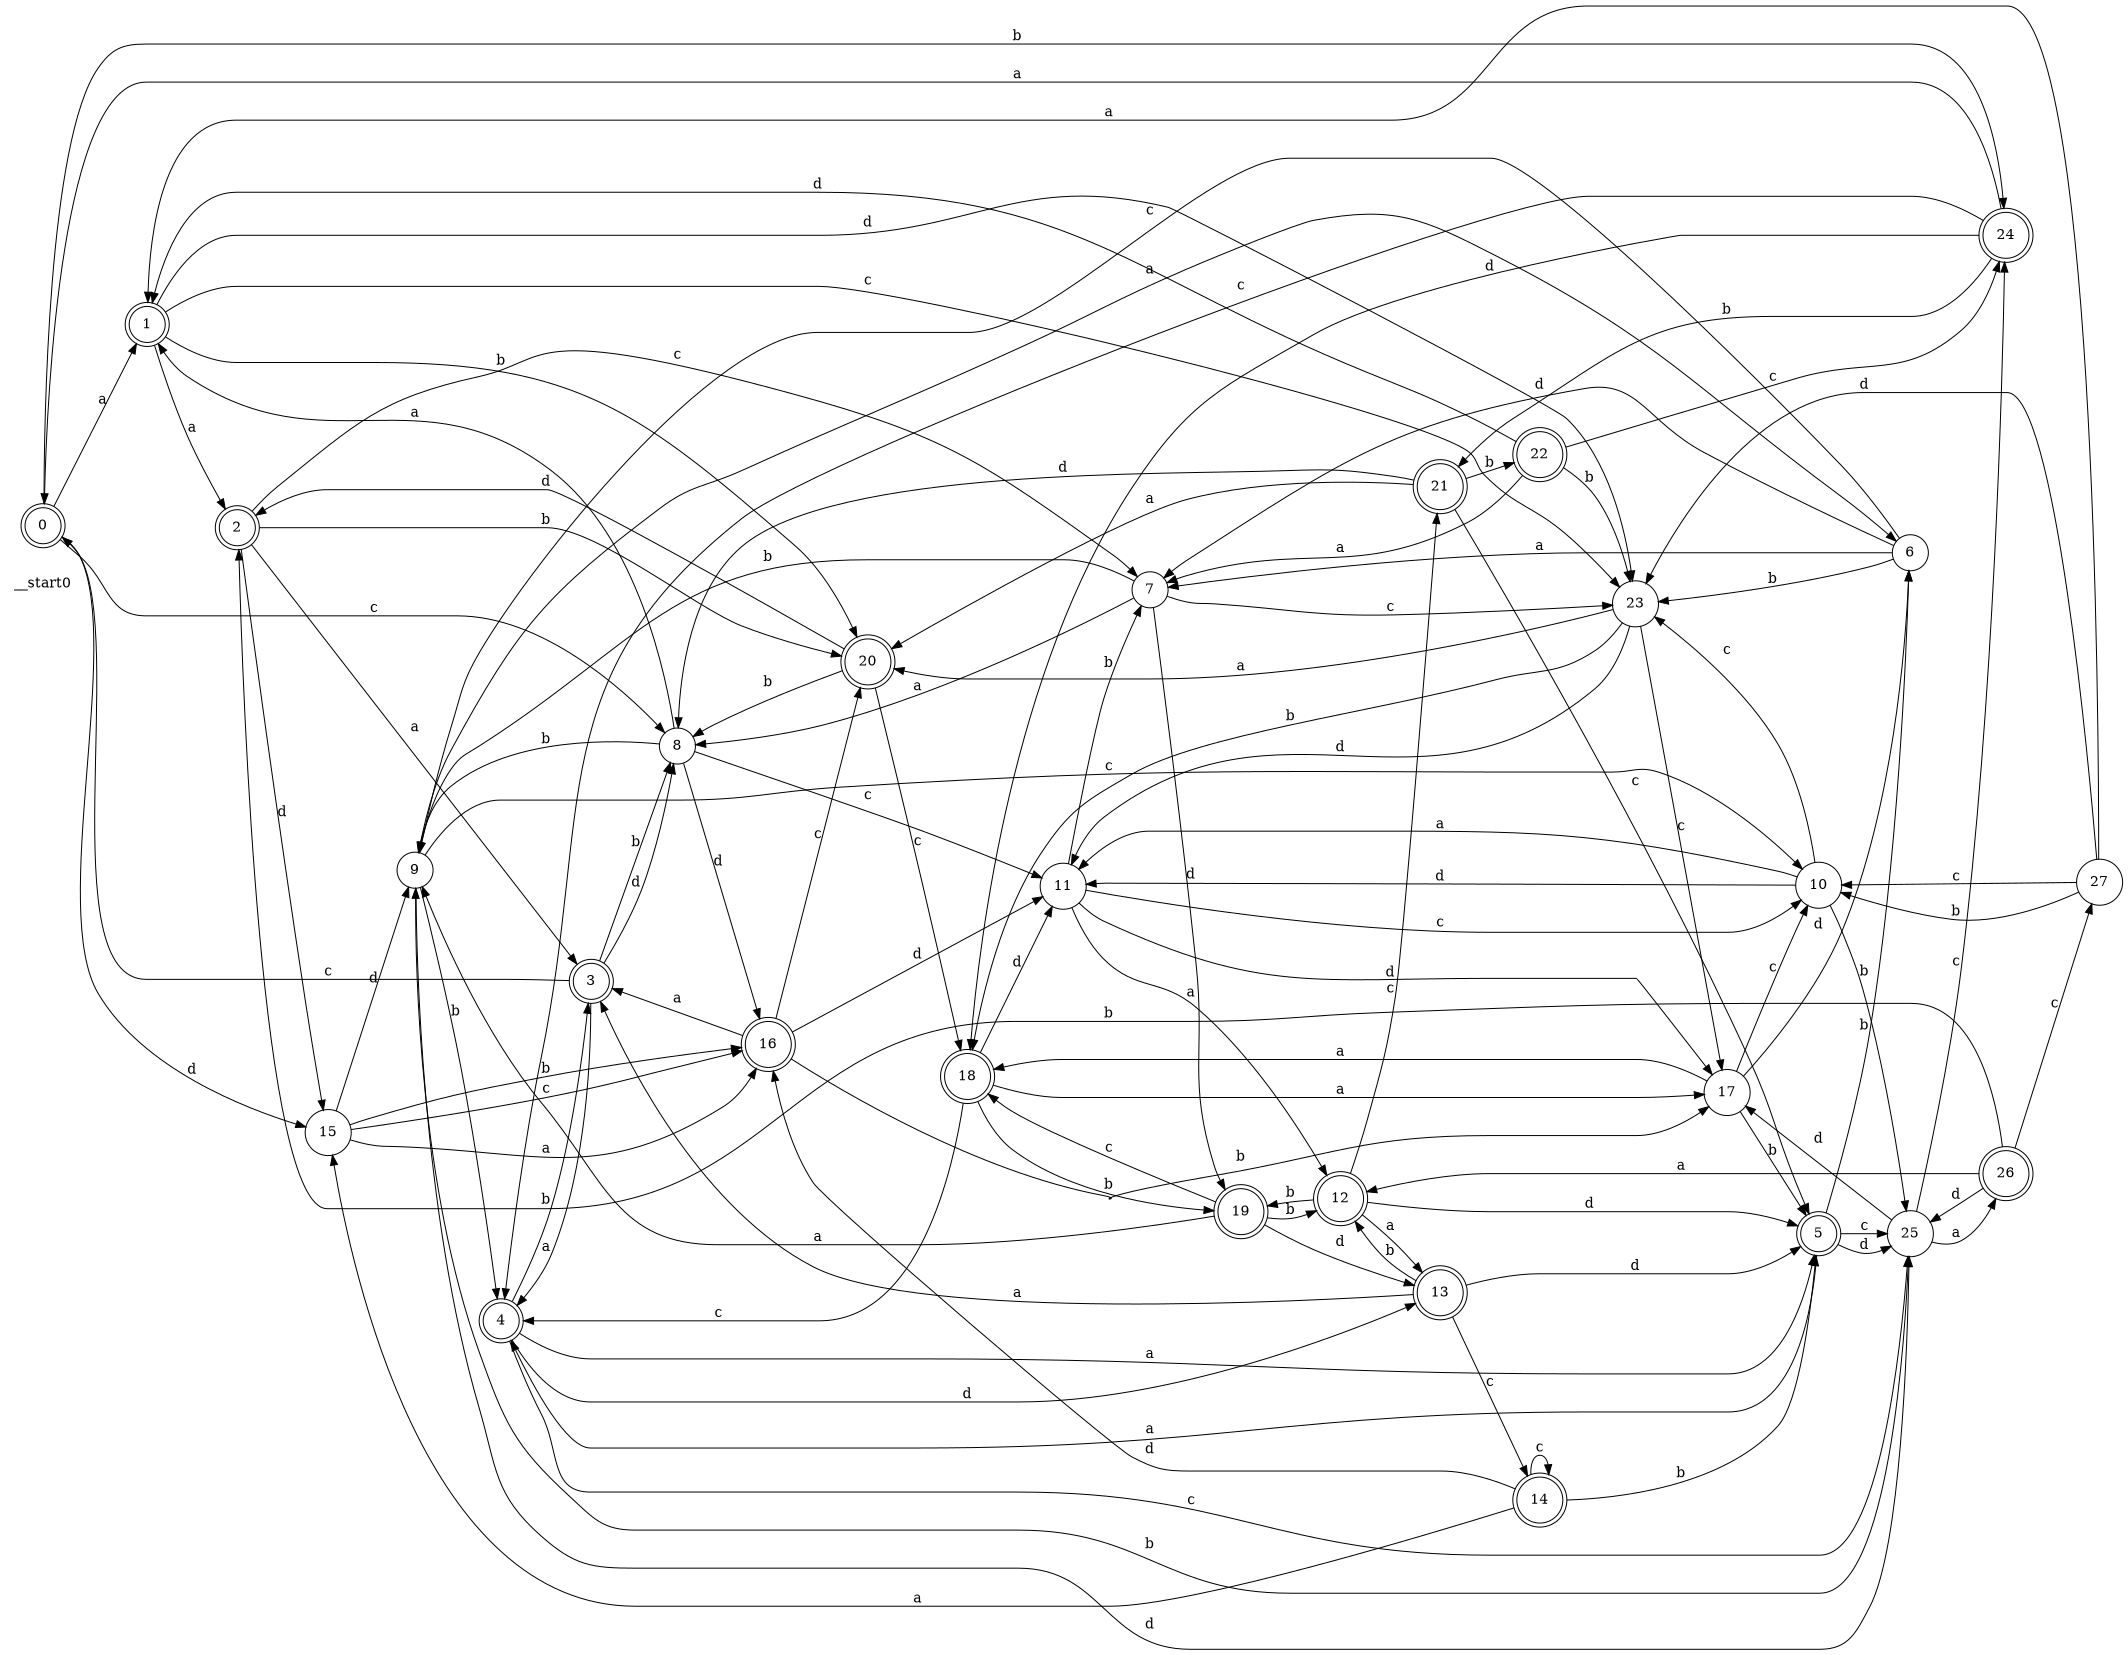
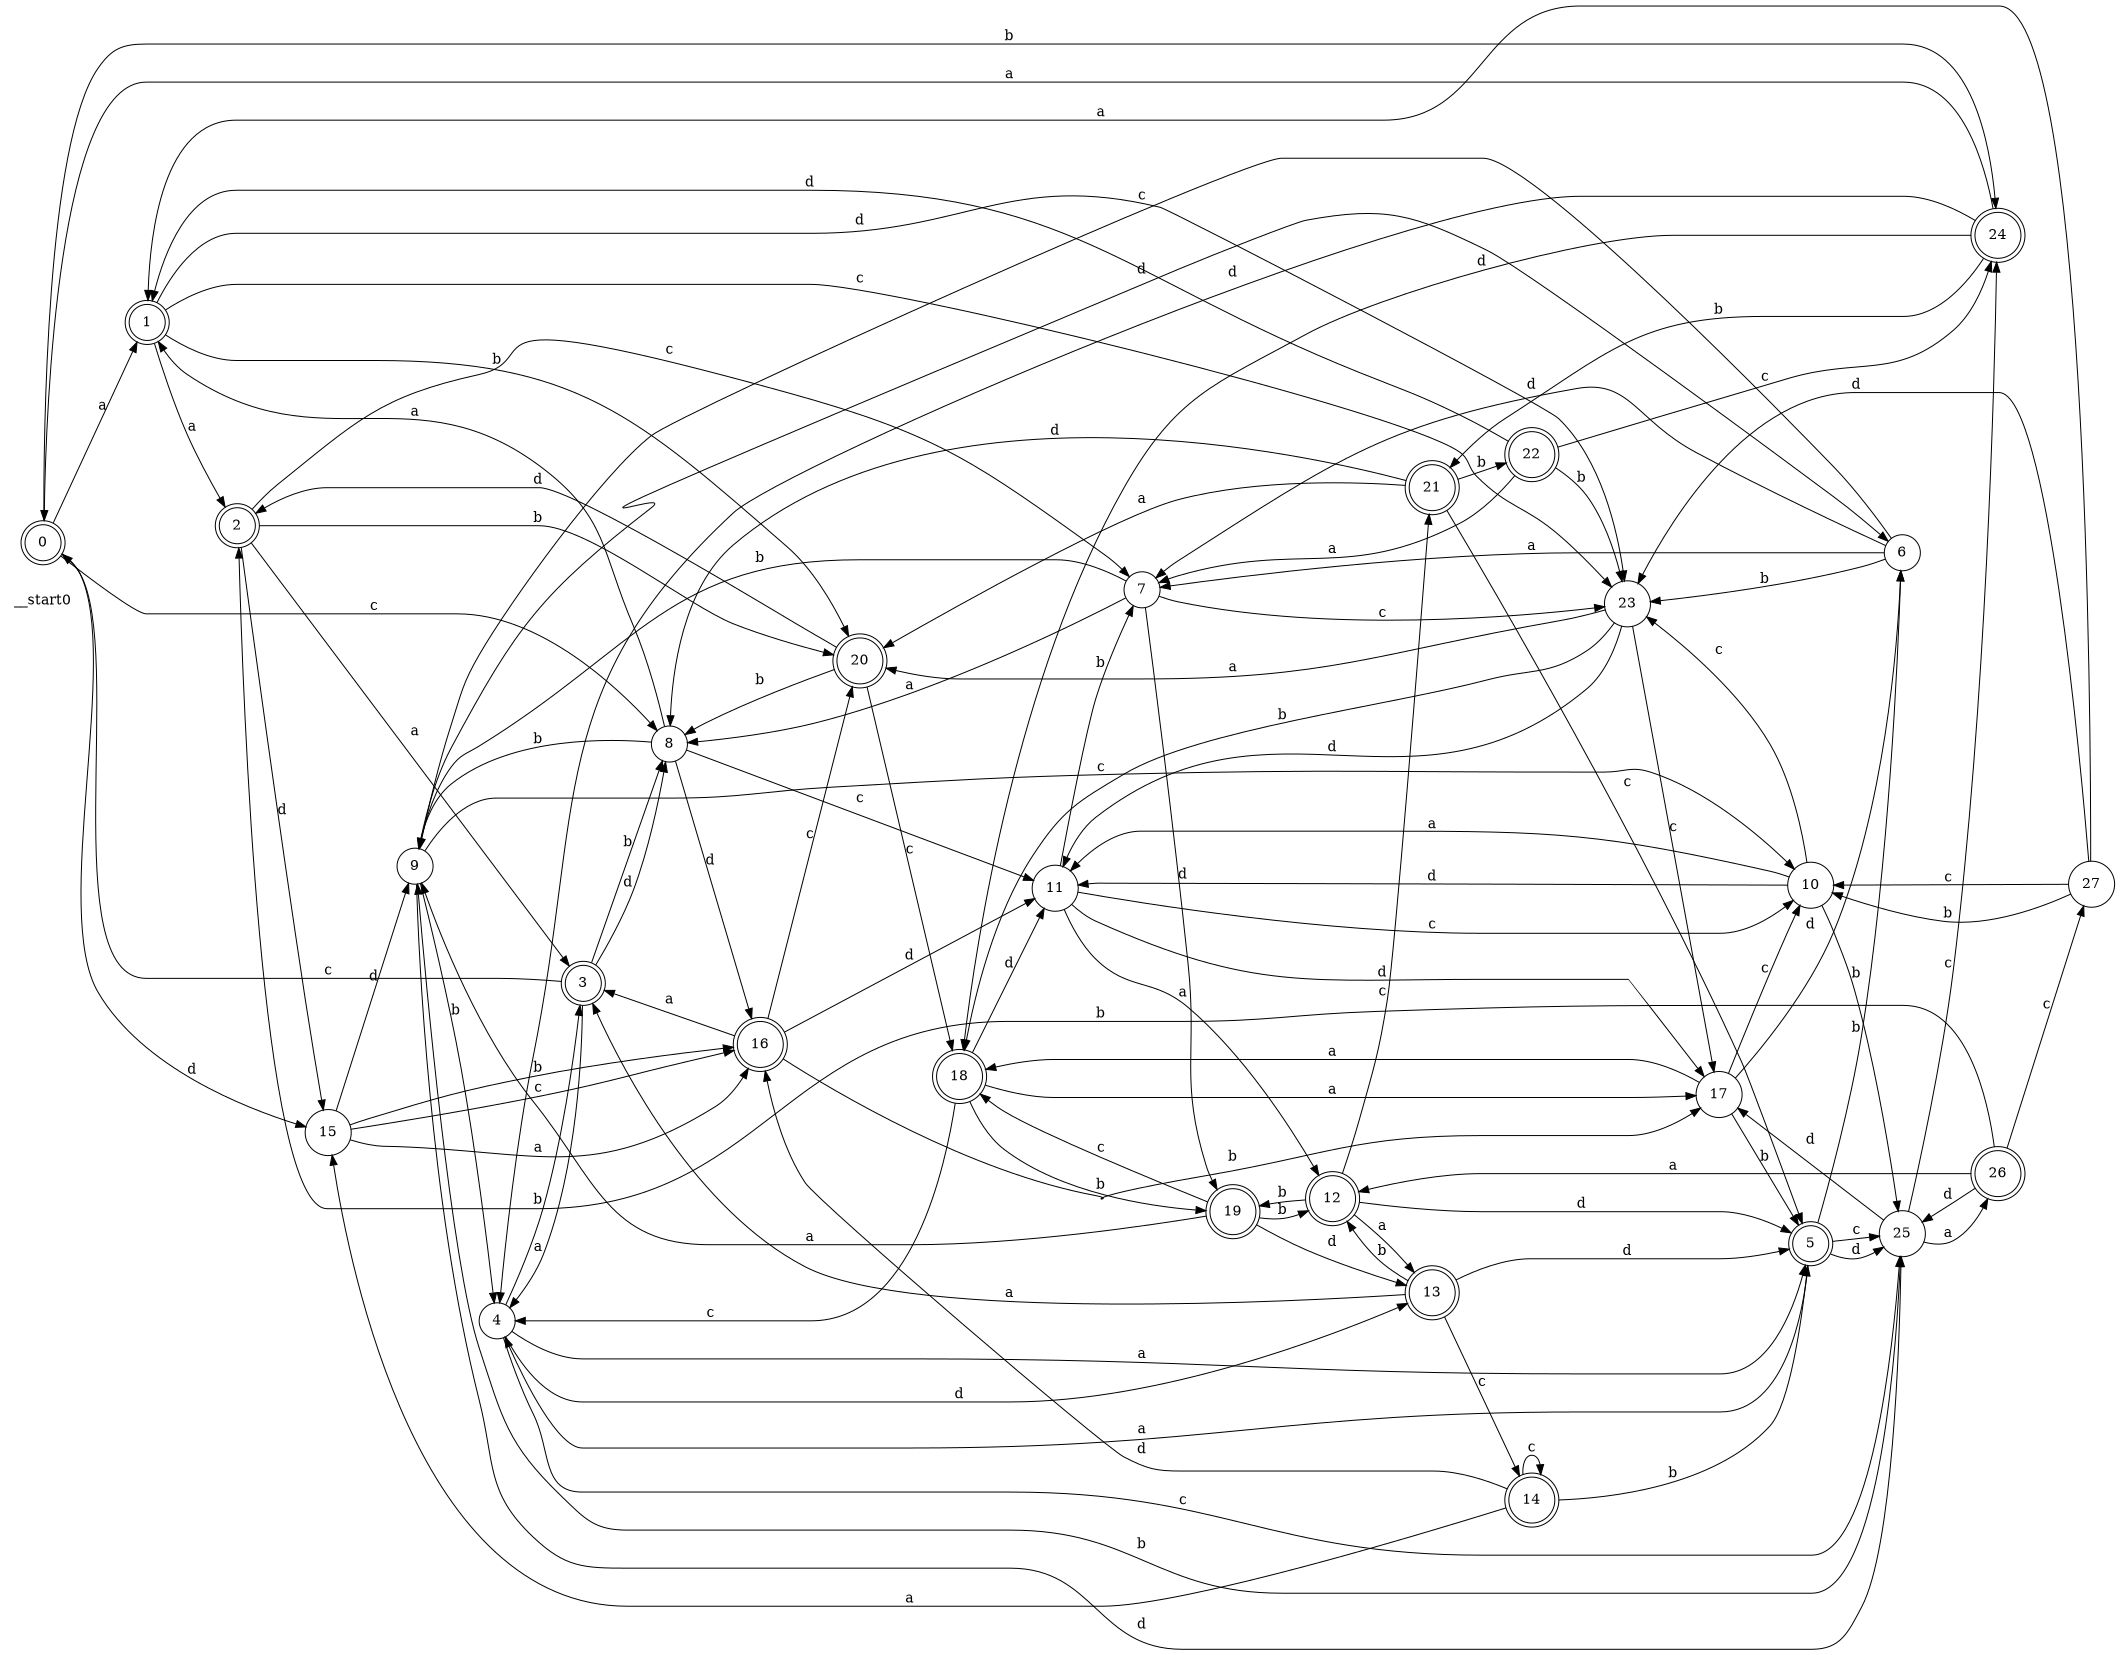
(1150, 270) -> (1142, 270)
(1241, 286) -> (1233, 273)
(501, 1321) -> (497, 1321)
